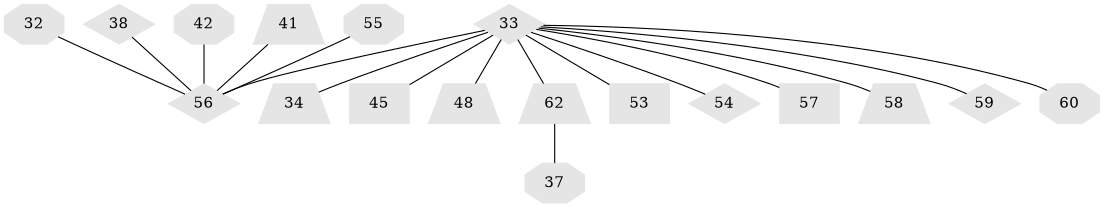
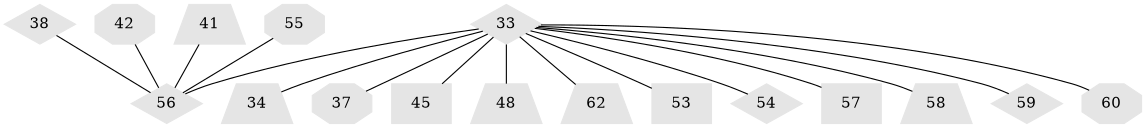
(34, 24) -> none
(555, 143) -> (427, 63)
